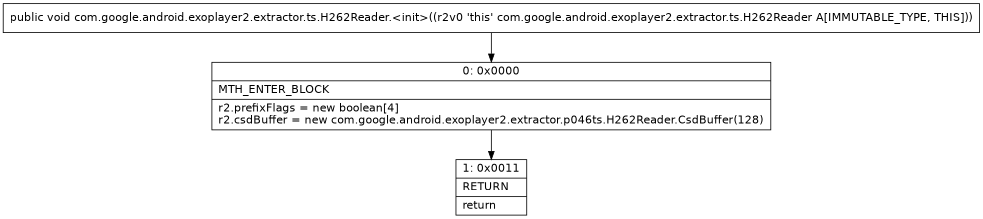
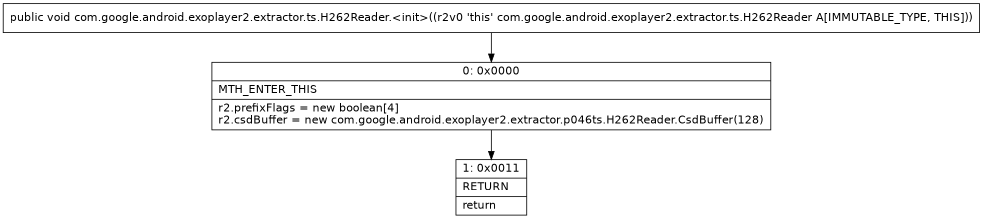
(274, 90) -> (268, 90)
